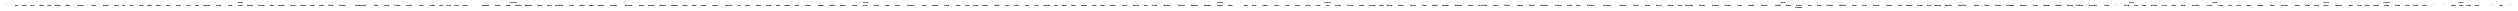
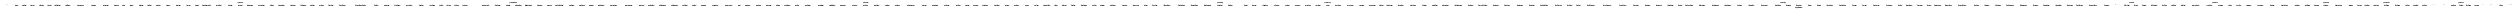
(206, 5) -> (206, 5)
